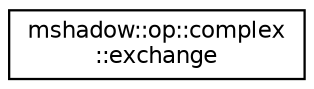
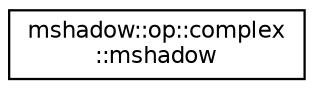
(157, 45) -> (157, 45)
